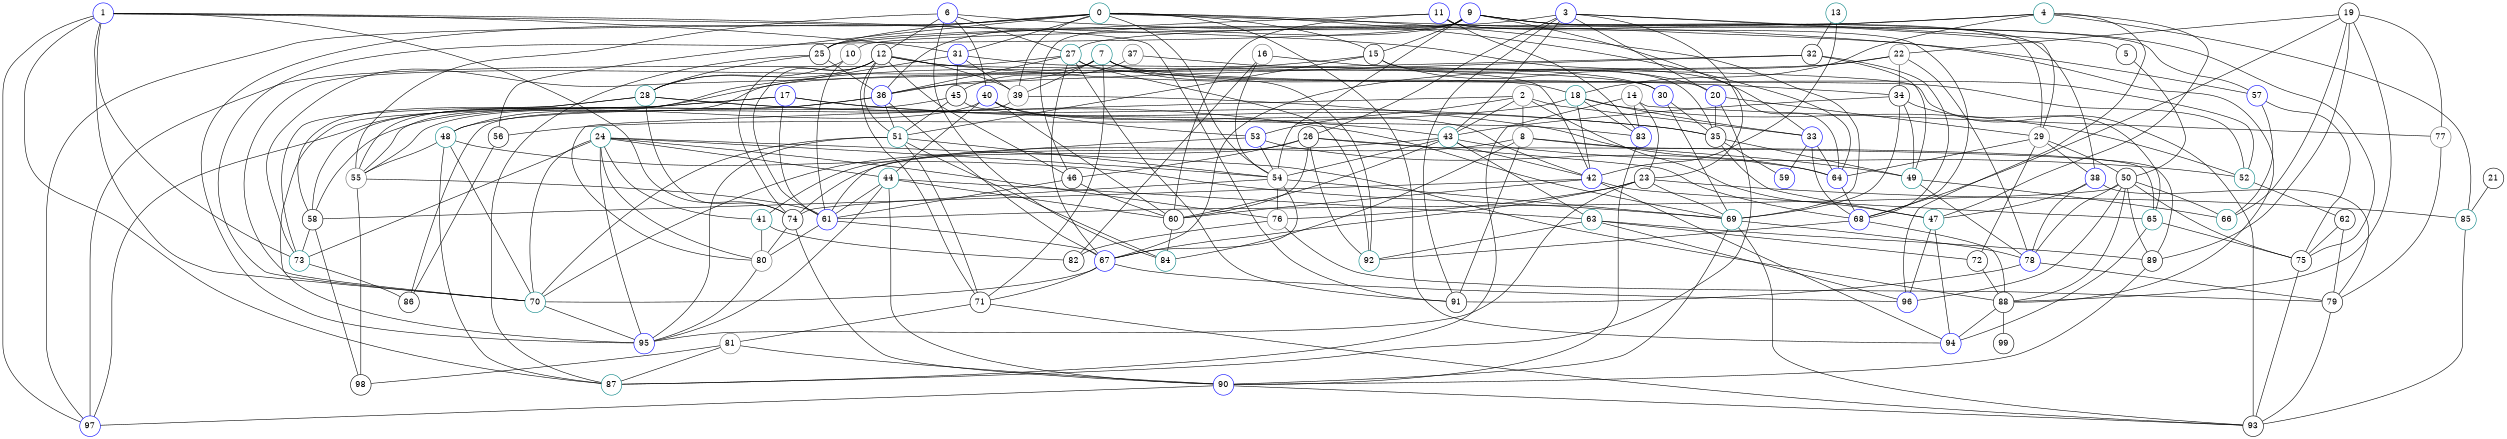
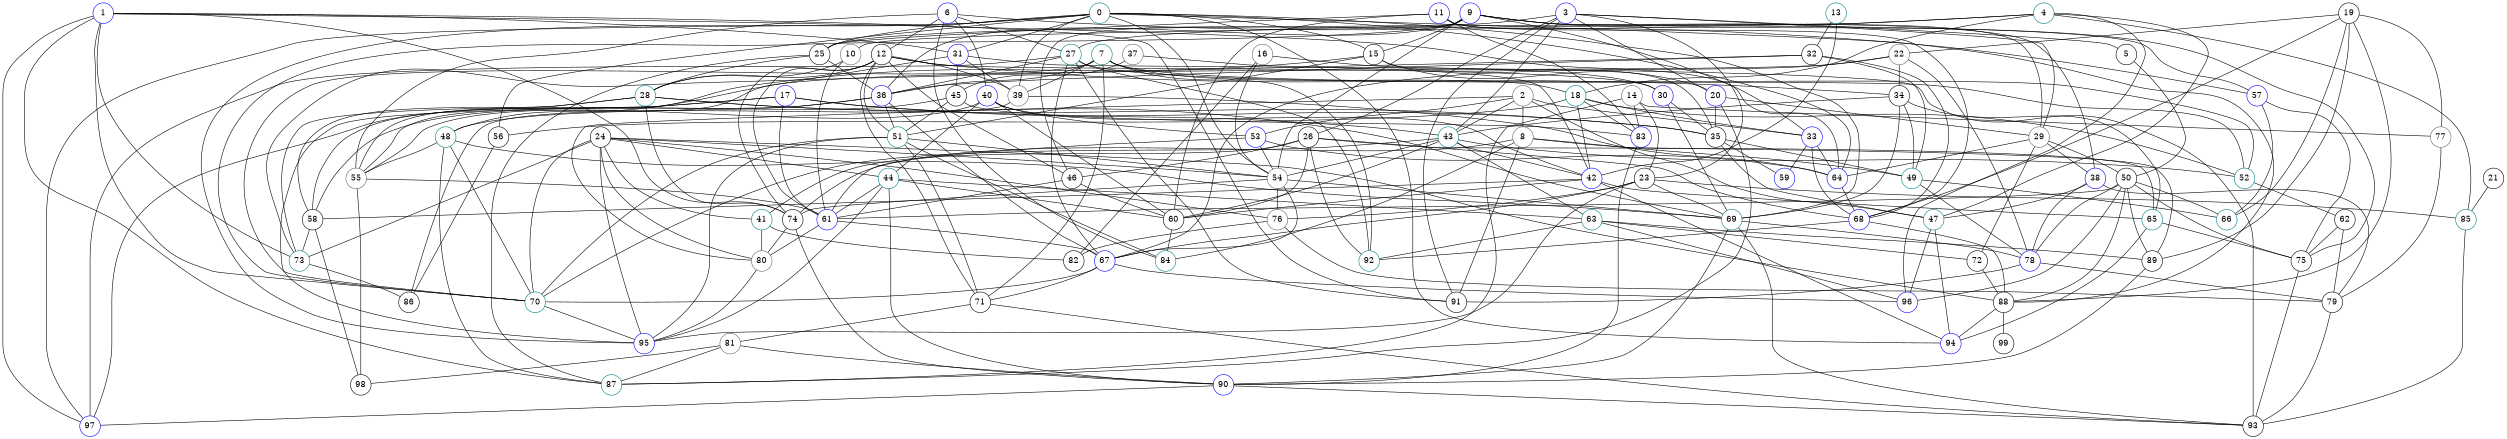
(601, 137) -> (601, 137)
